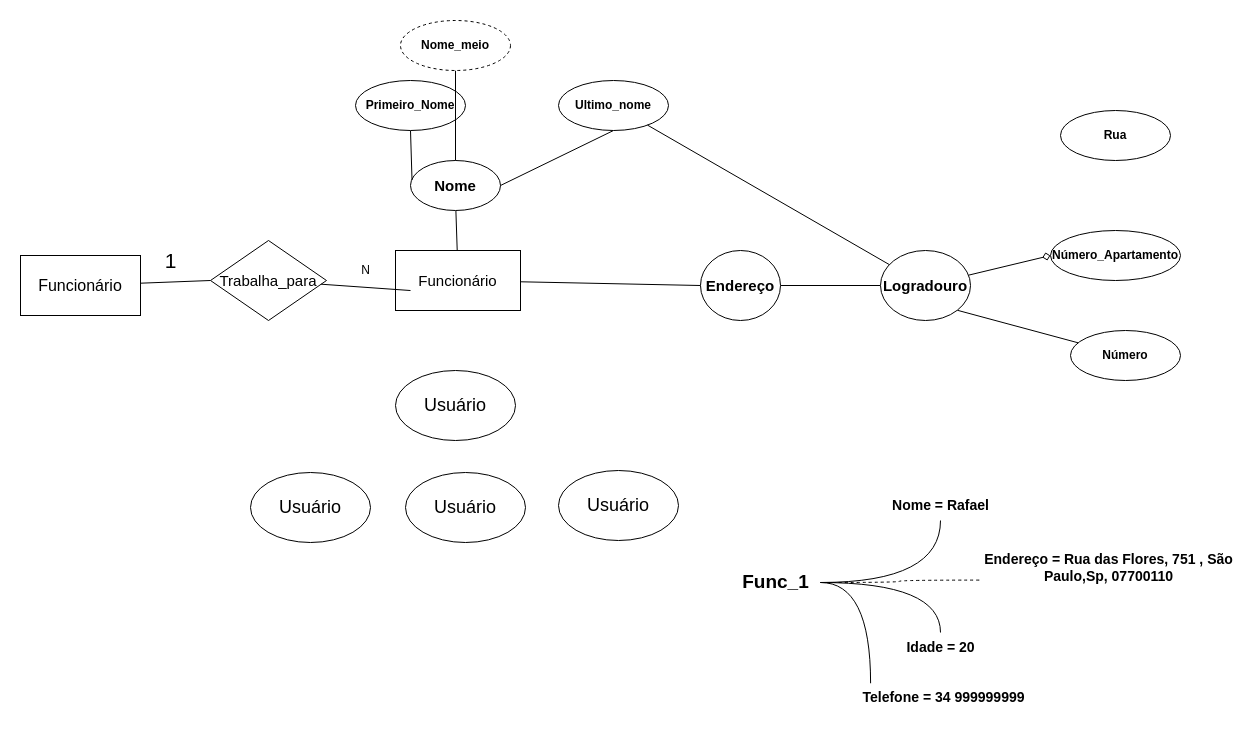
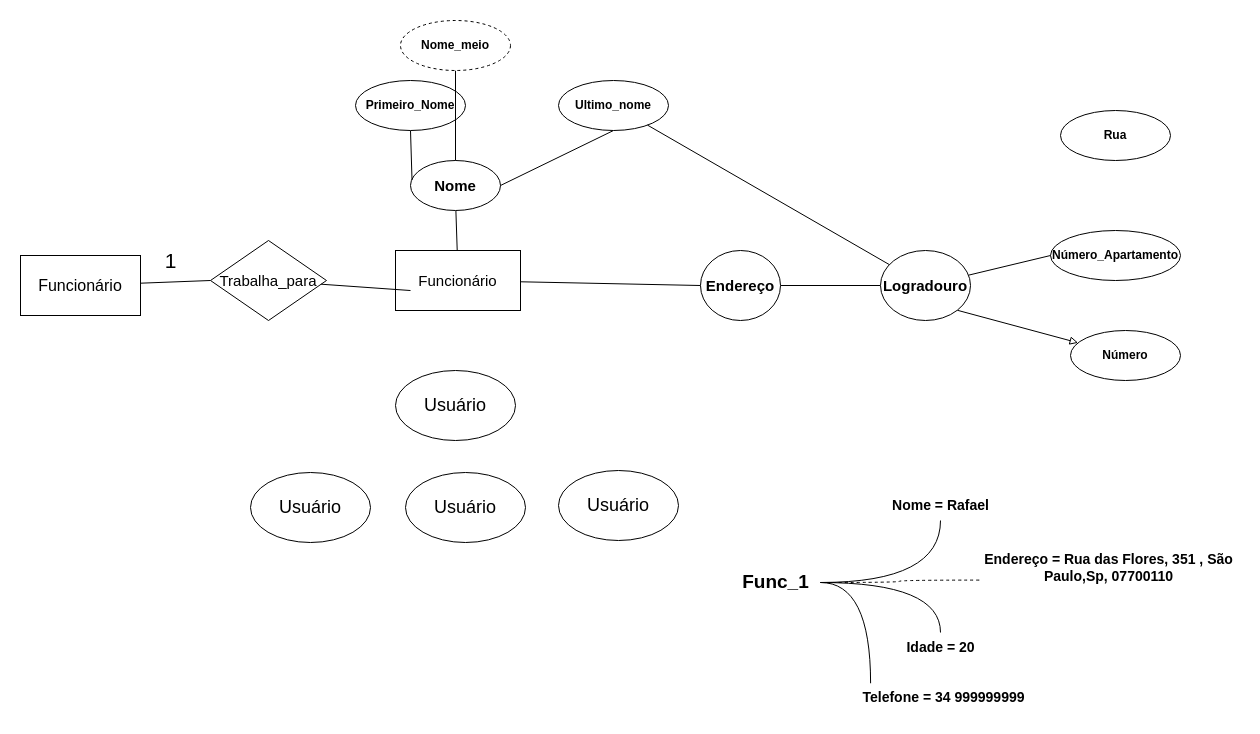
(1042, 258) -> (1046, 257)
(366, 271) -> none
(1072, 341) -> (1068, 340)
(1109, 568) -> (1109, 568)
